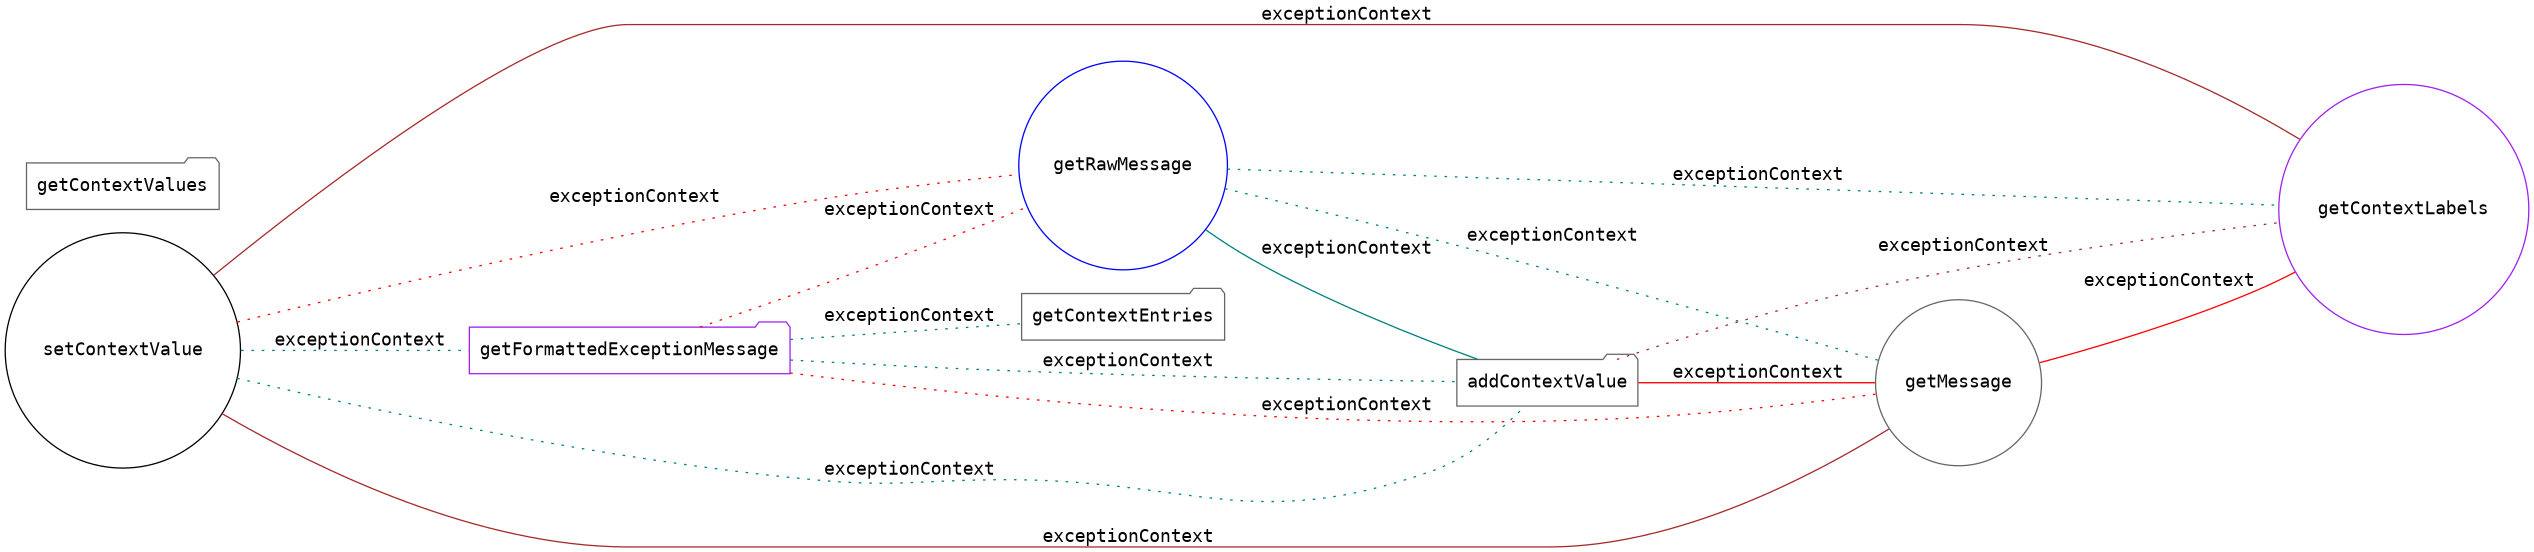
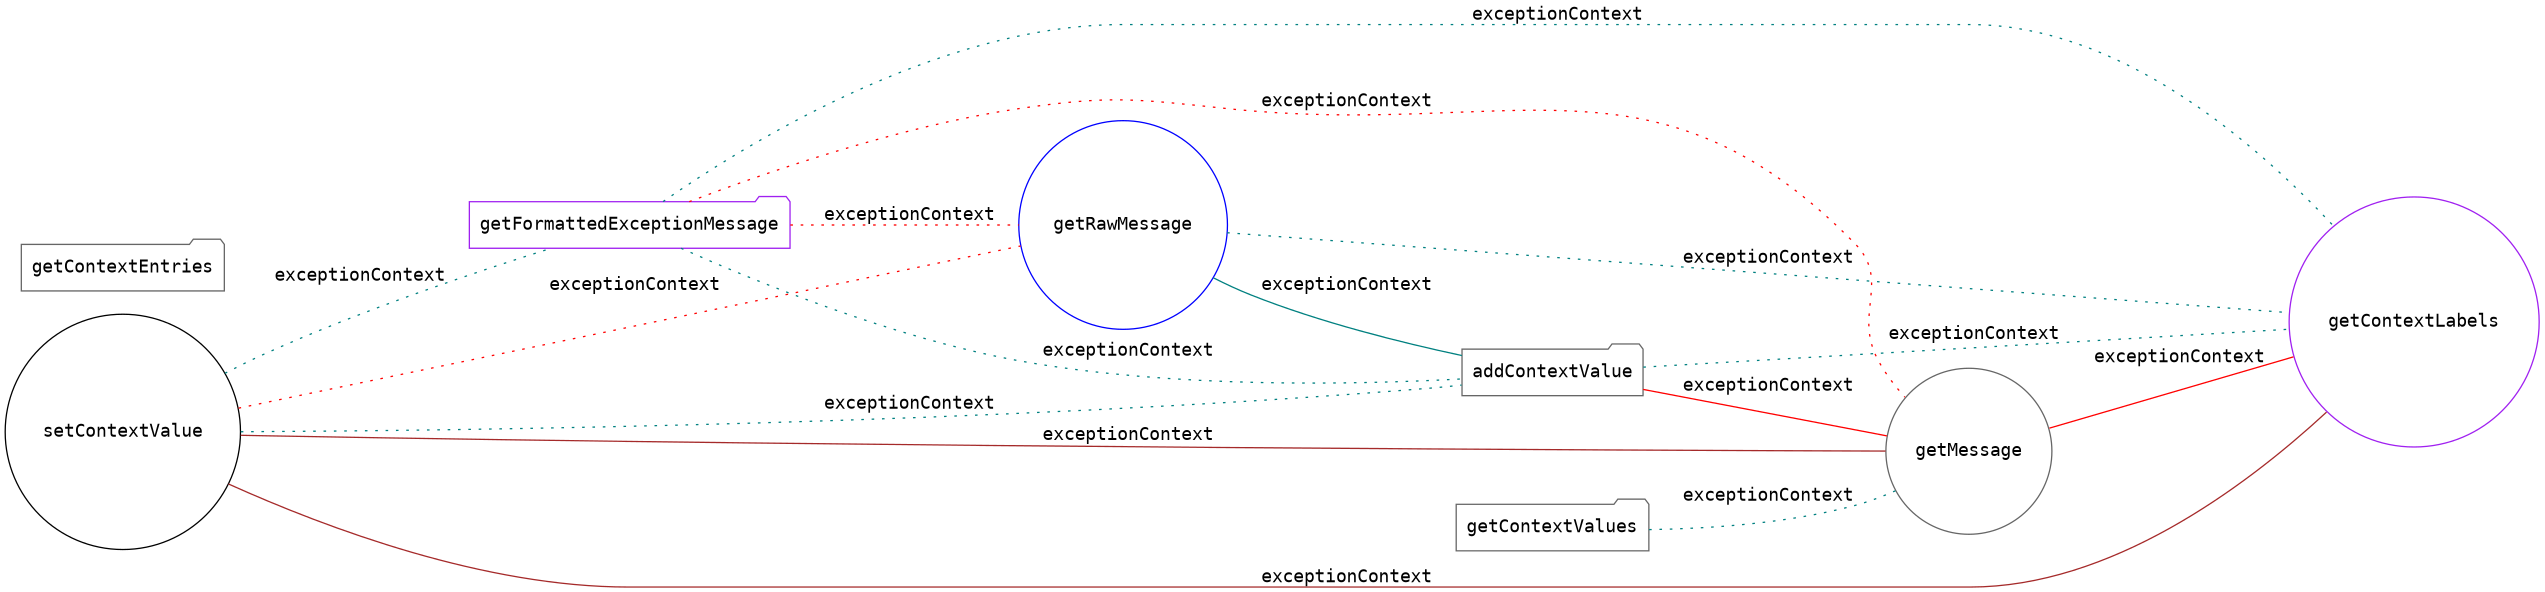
(1553, 271) -> (1774, 521)
(1944, 273) -> (1966, 348)
(906, 332) -> (1510, 25)
